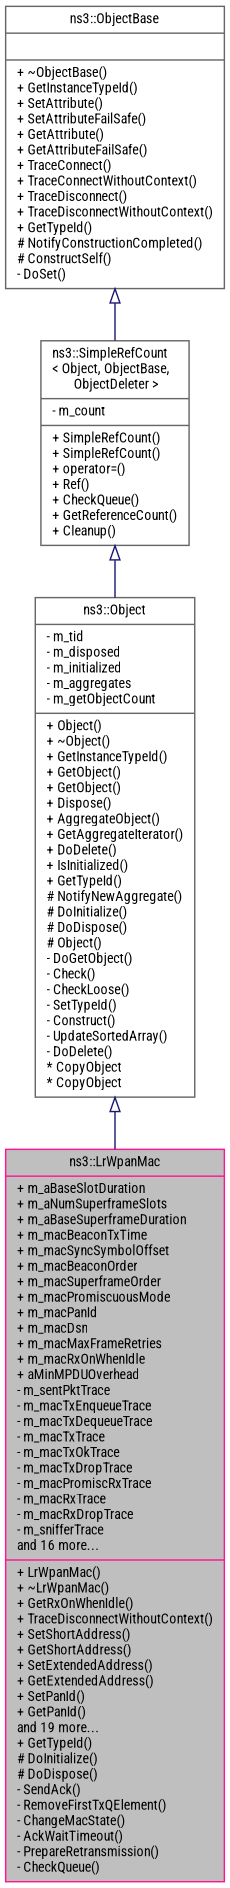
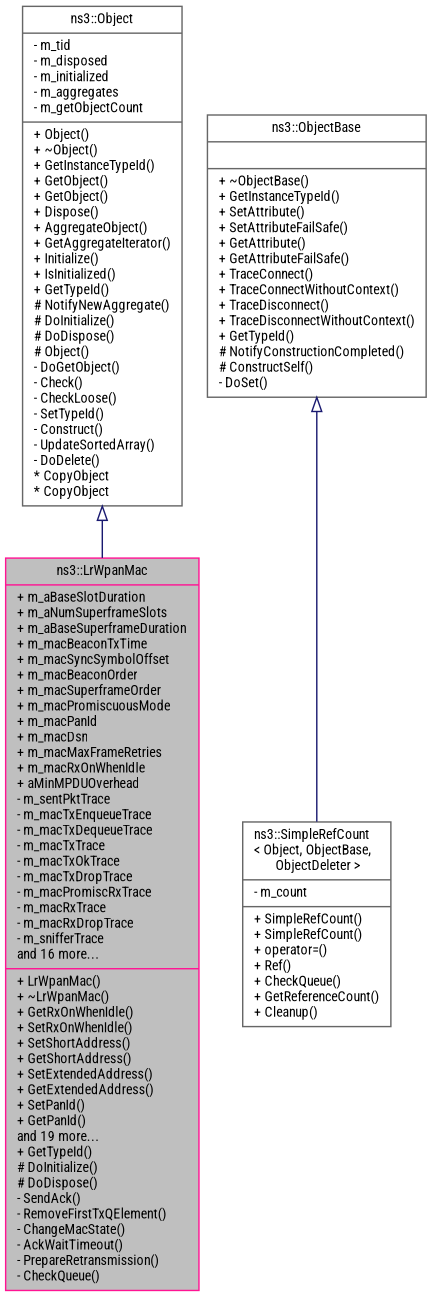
(115, 579) -> none
(82, 850) -> (66, 259)
(115, 1619) -> (75, 1028)
